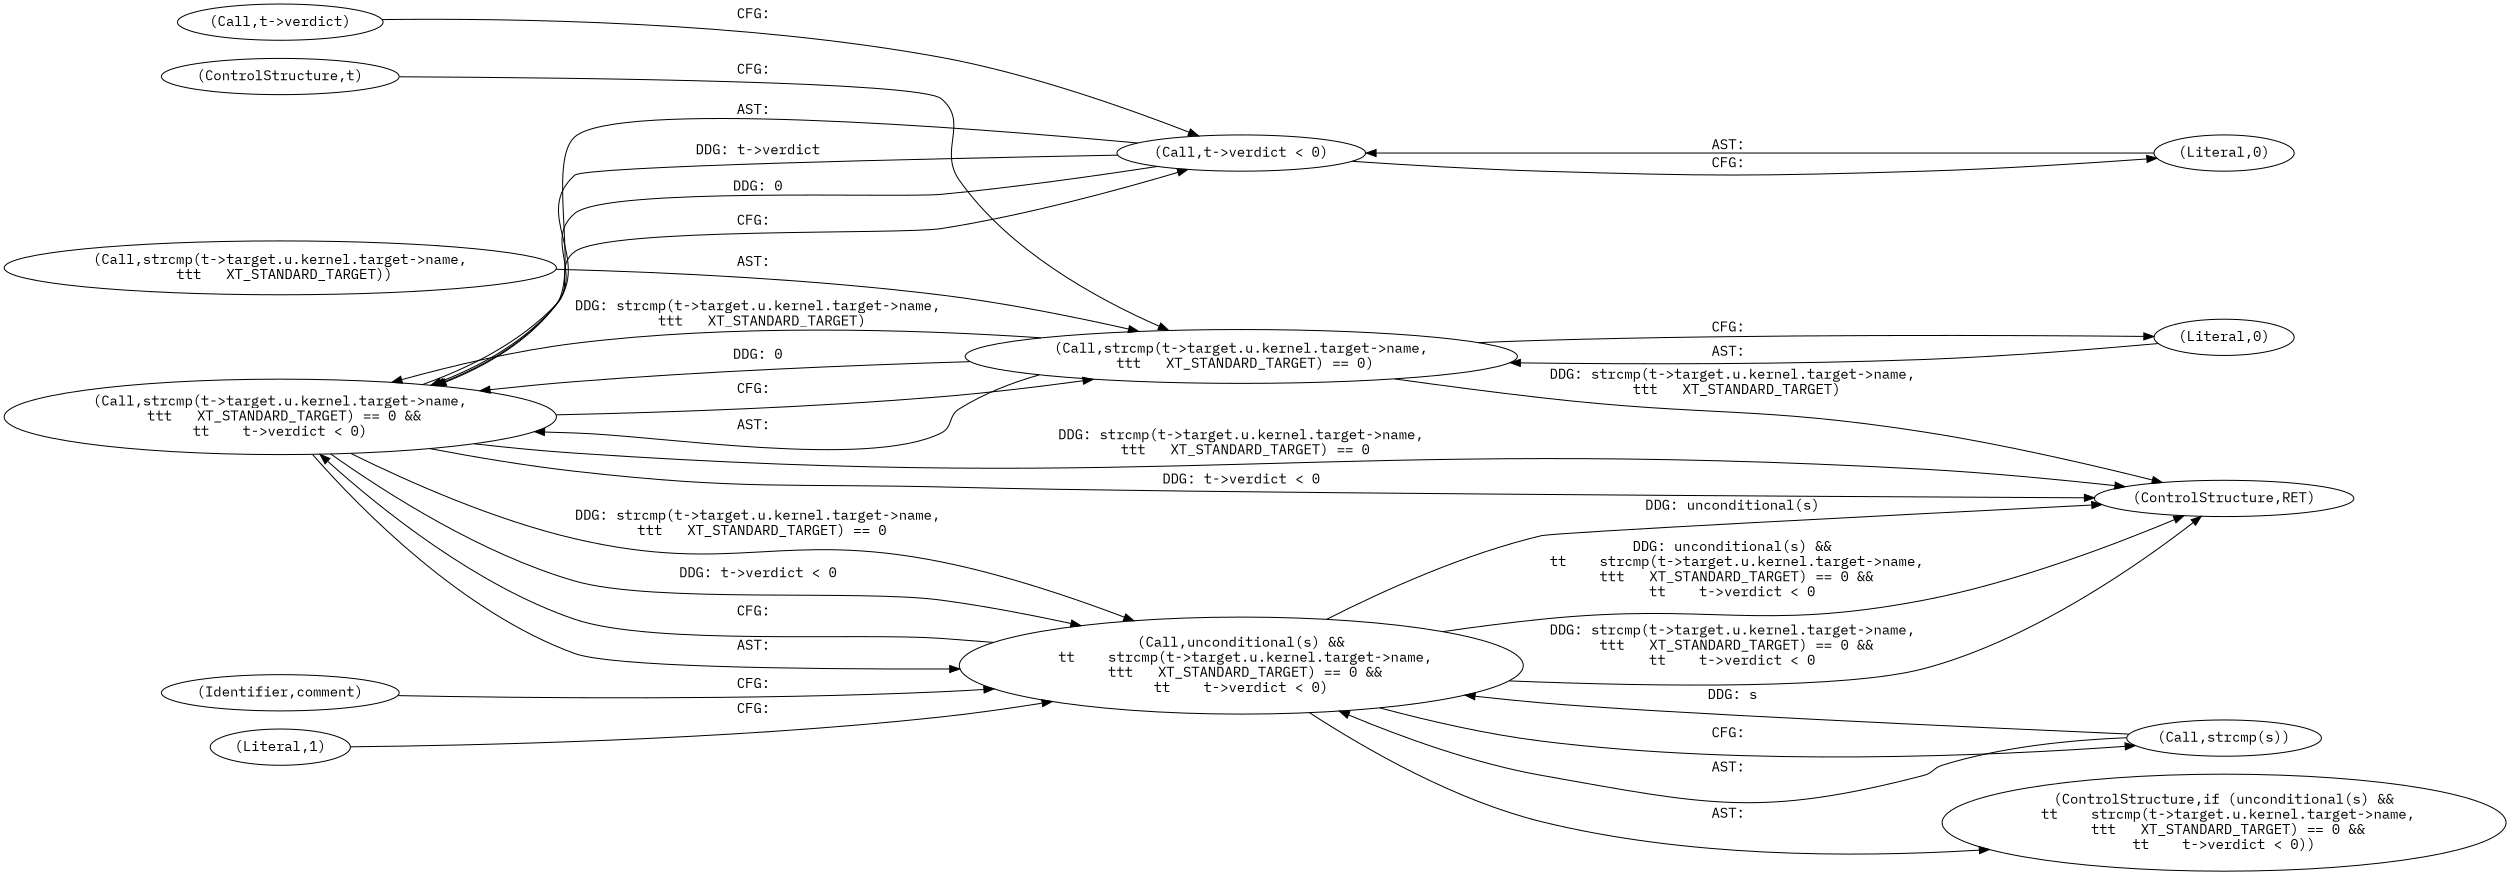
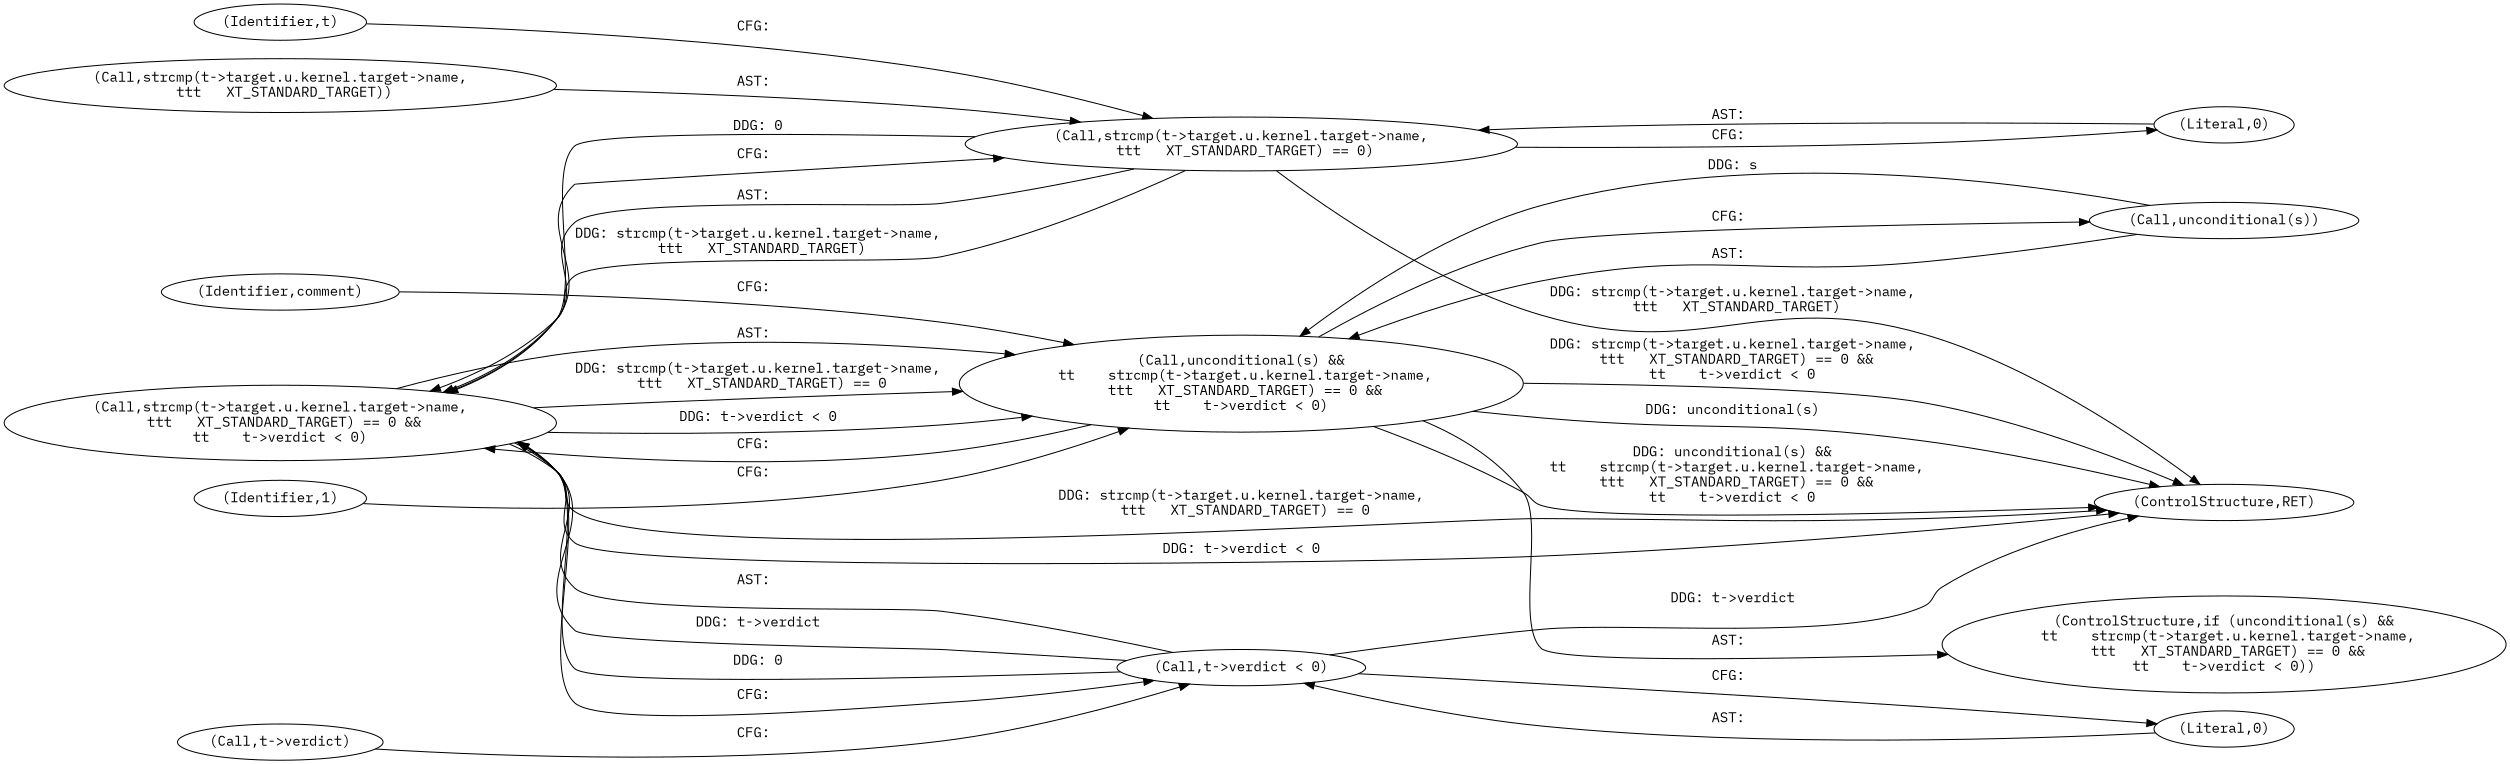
(280, 77) -> (280, 22)
none -> (1740, 628)
(2224, 738) -> (2224, 221)
(280, 747) -> (280, 498)
